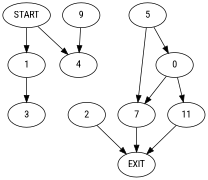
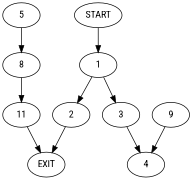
(50, 38) -> (132, 137)
(175, 65) -> (21, 65)
none -> (86, 87)
(137, 115) -> none
